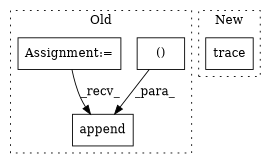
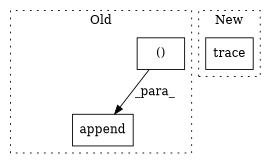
(69, 54) -> none
